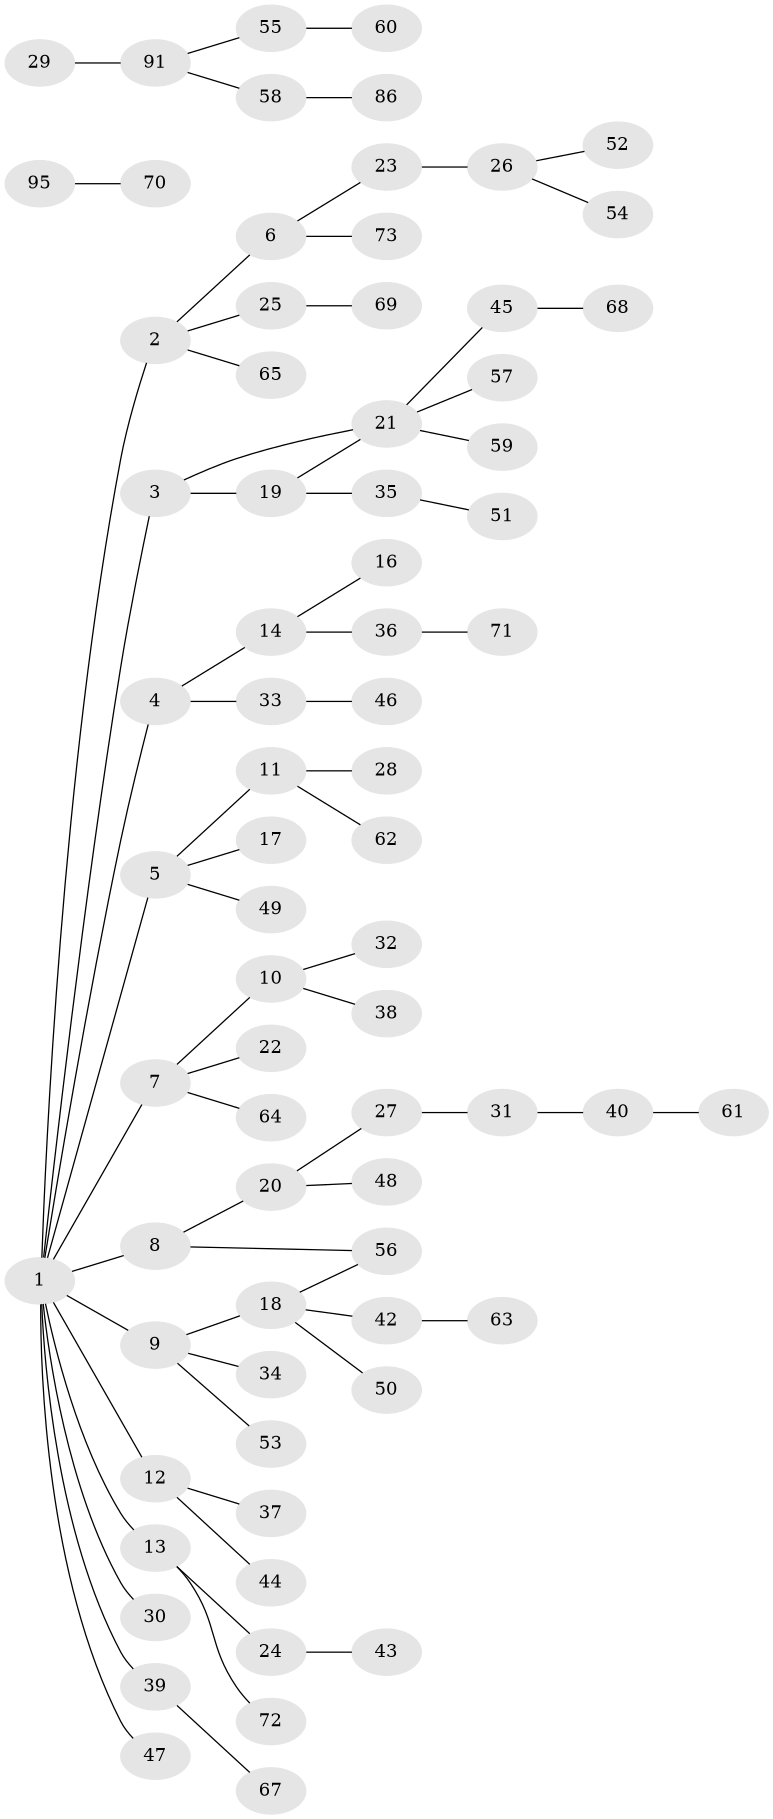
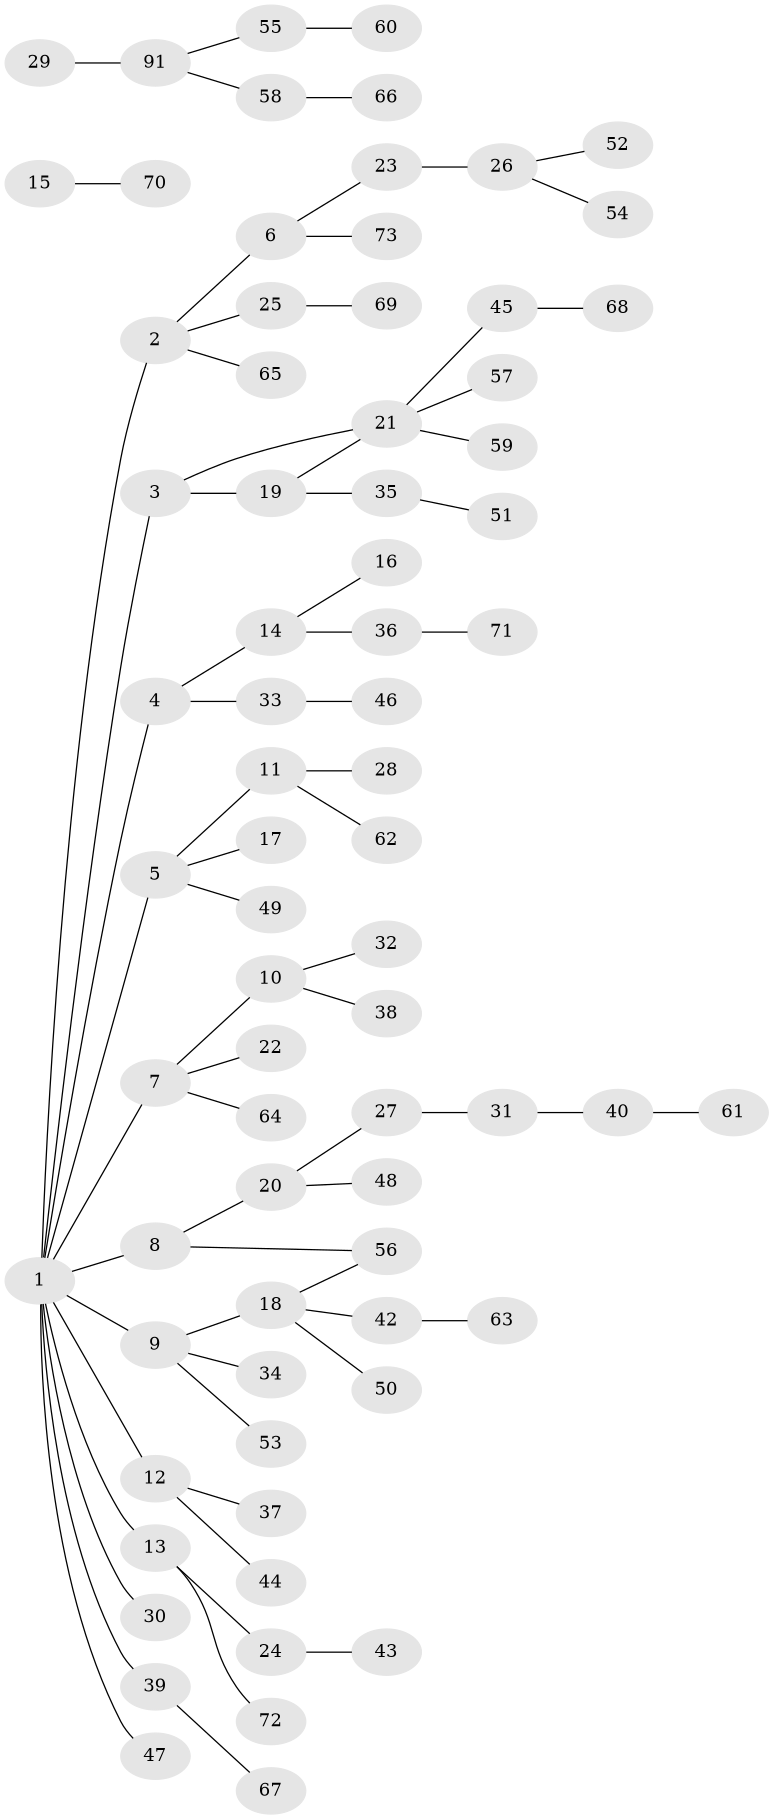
(387, 98) -> (387, 98)
(40, 184) -> (40, 184)
